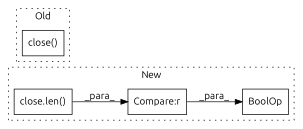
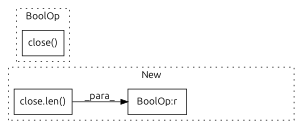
(43, 17) -> (43, 17)
(157, 102) -> (157, 102)
(265, 102) -> none
